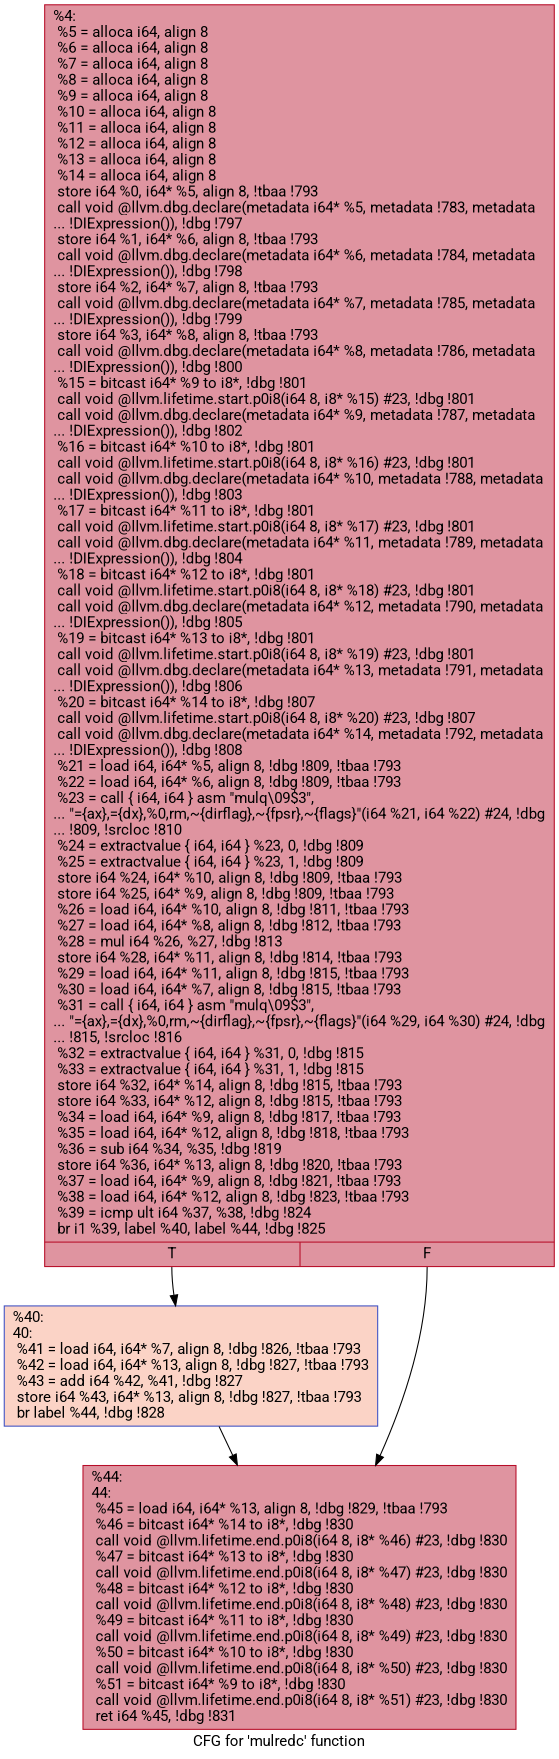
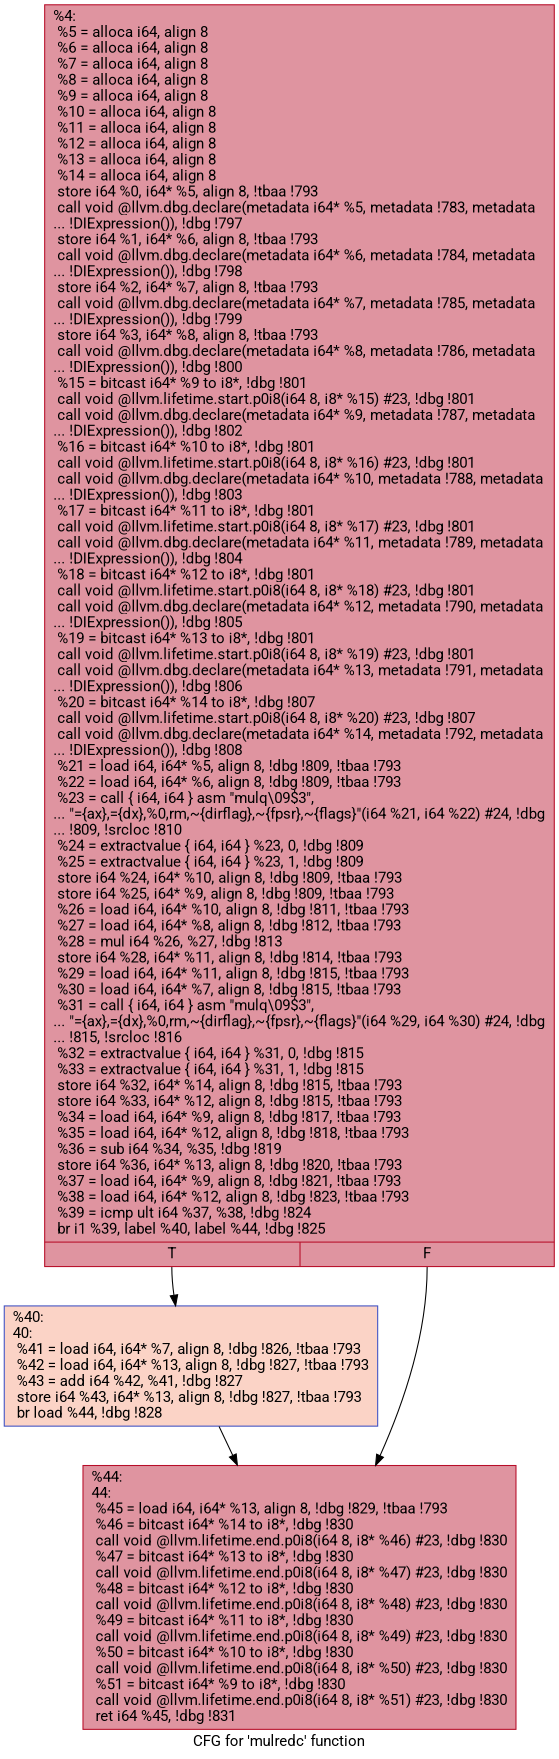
(89, 1413) -> (88, 1413)
